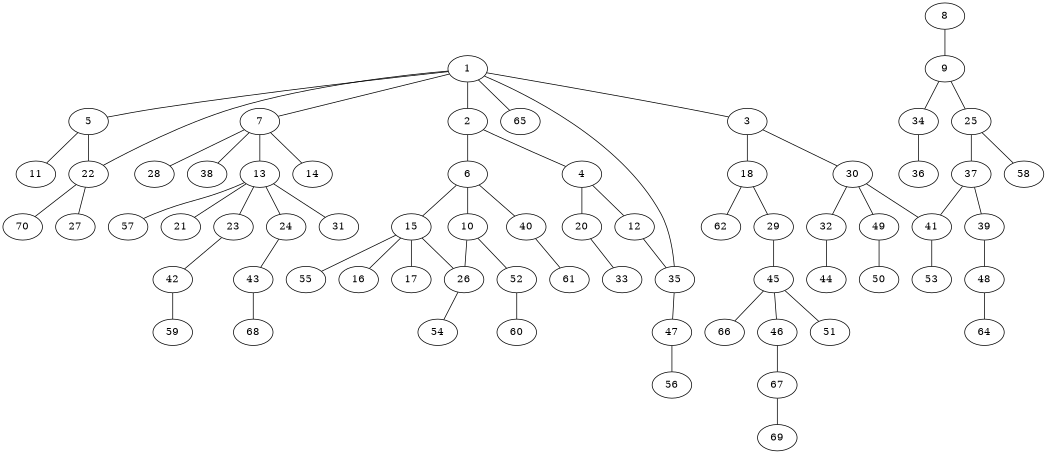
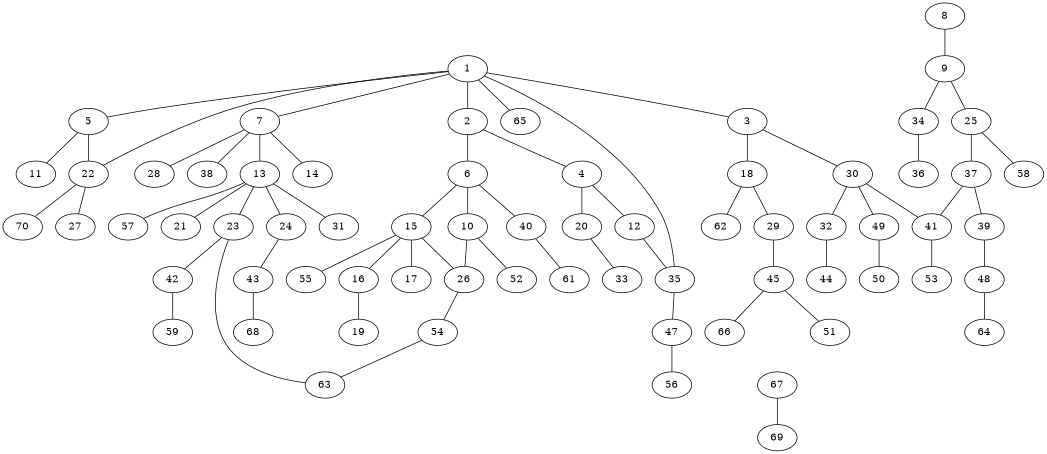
none -> (359, 332)
(517, 332) -> none
(777, 332) -> none
none -> (325, 385)
